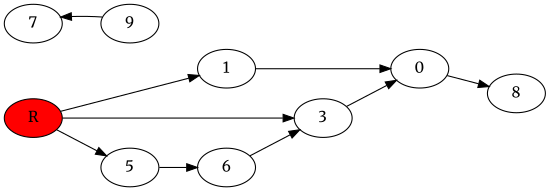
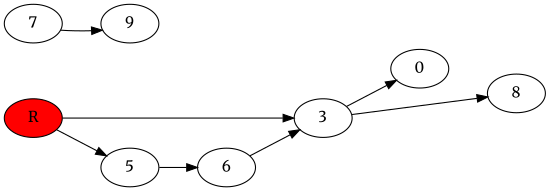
(87, 16) -> (76, 31)
(227, 69) -> none
(463, 80) -> (414, 106)
